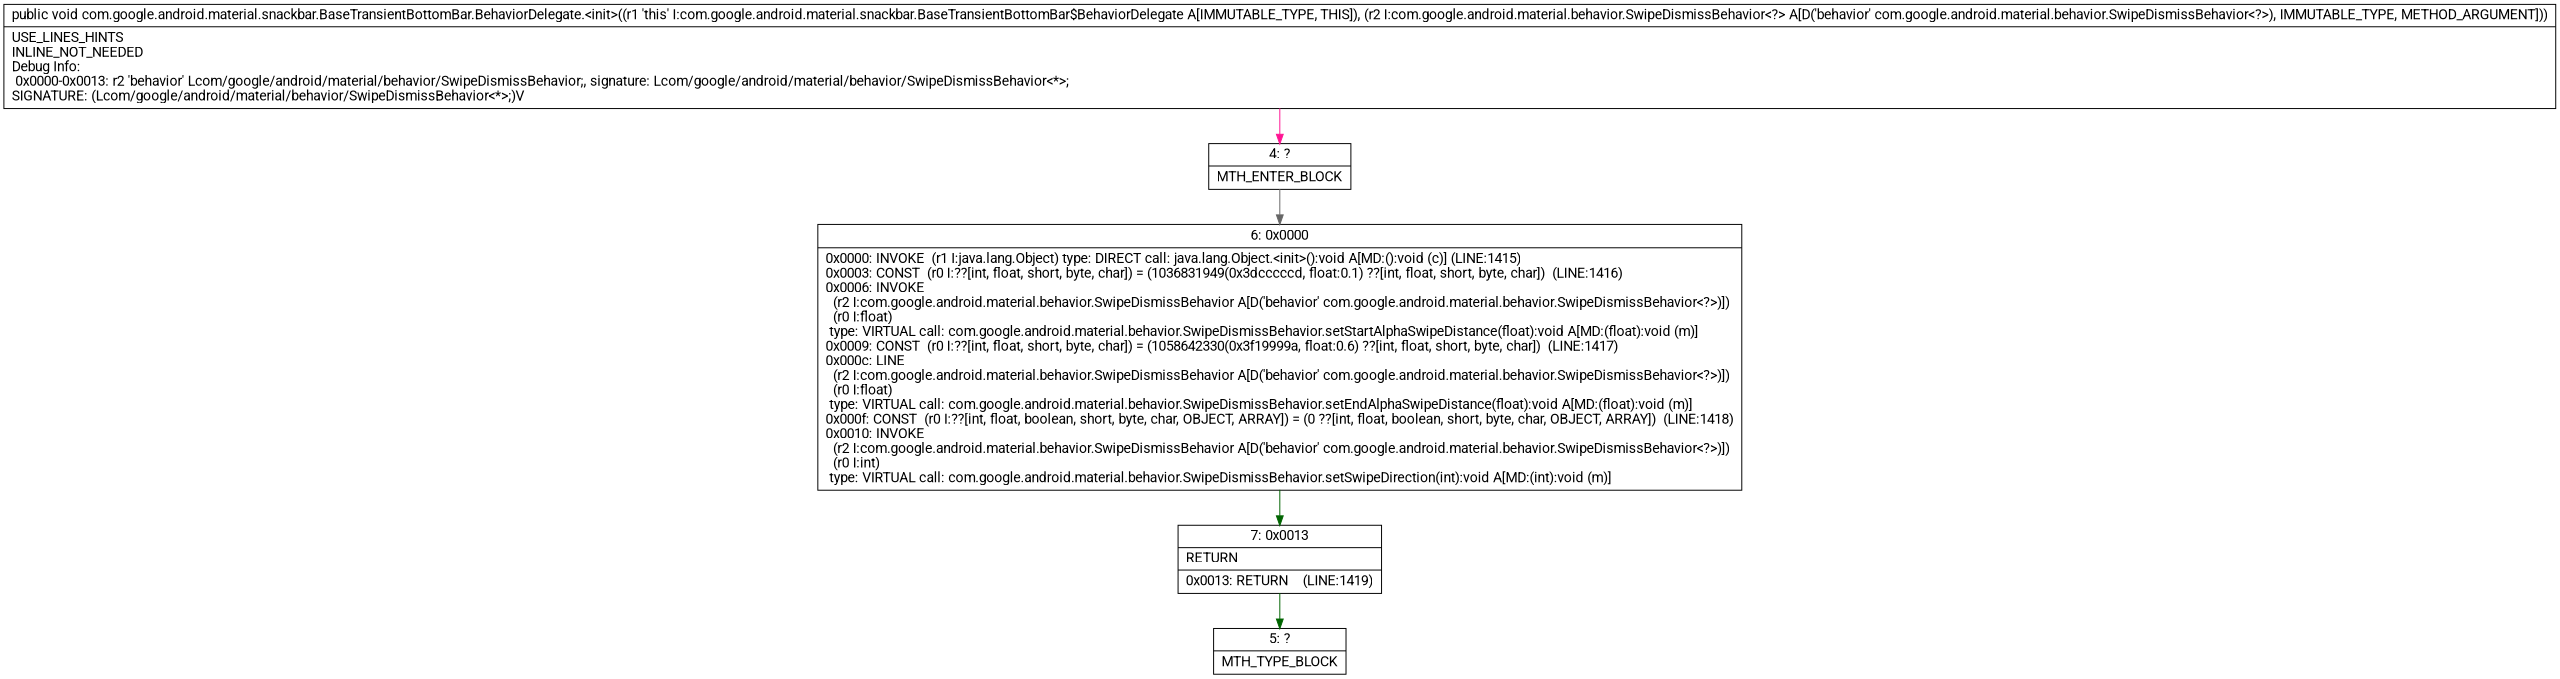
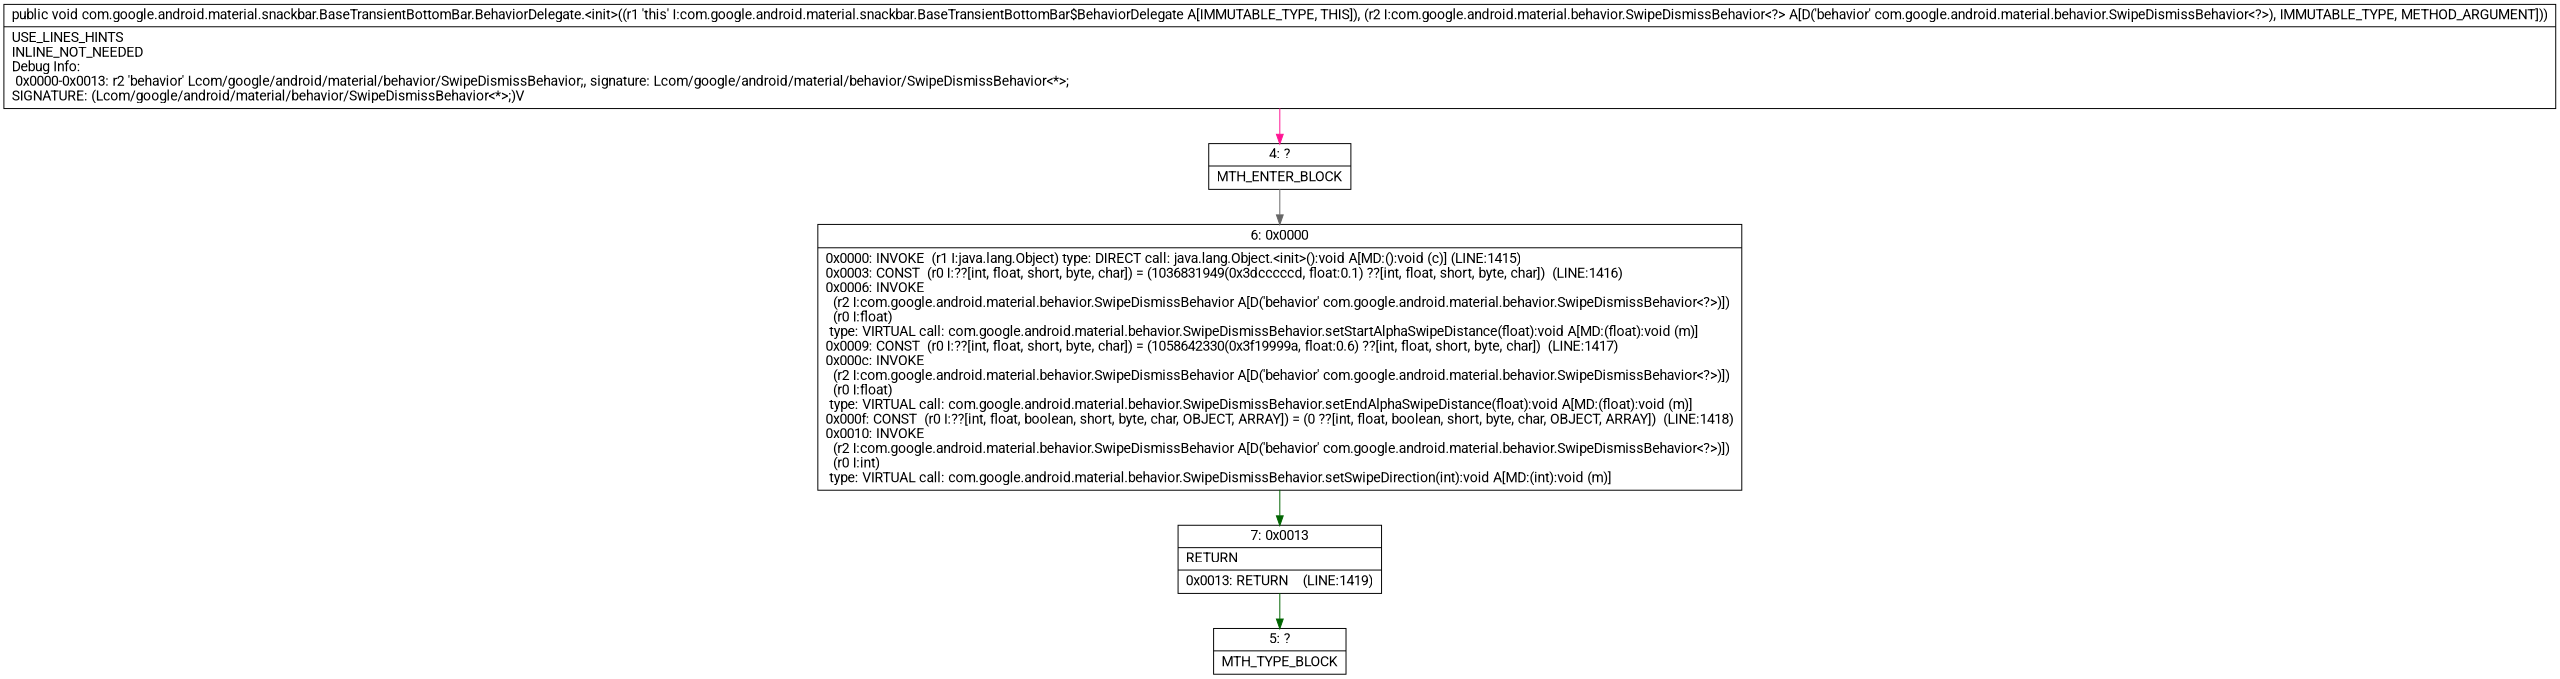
(869, 361) -> (879, 361)
